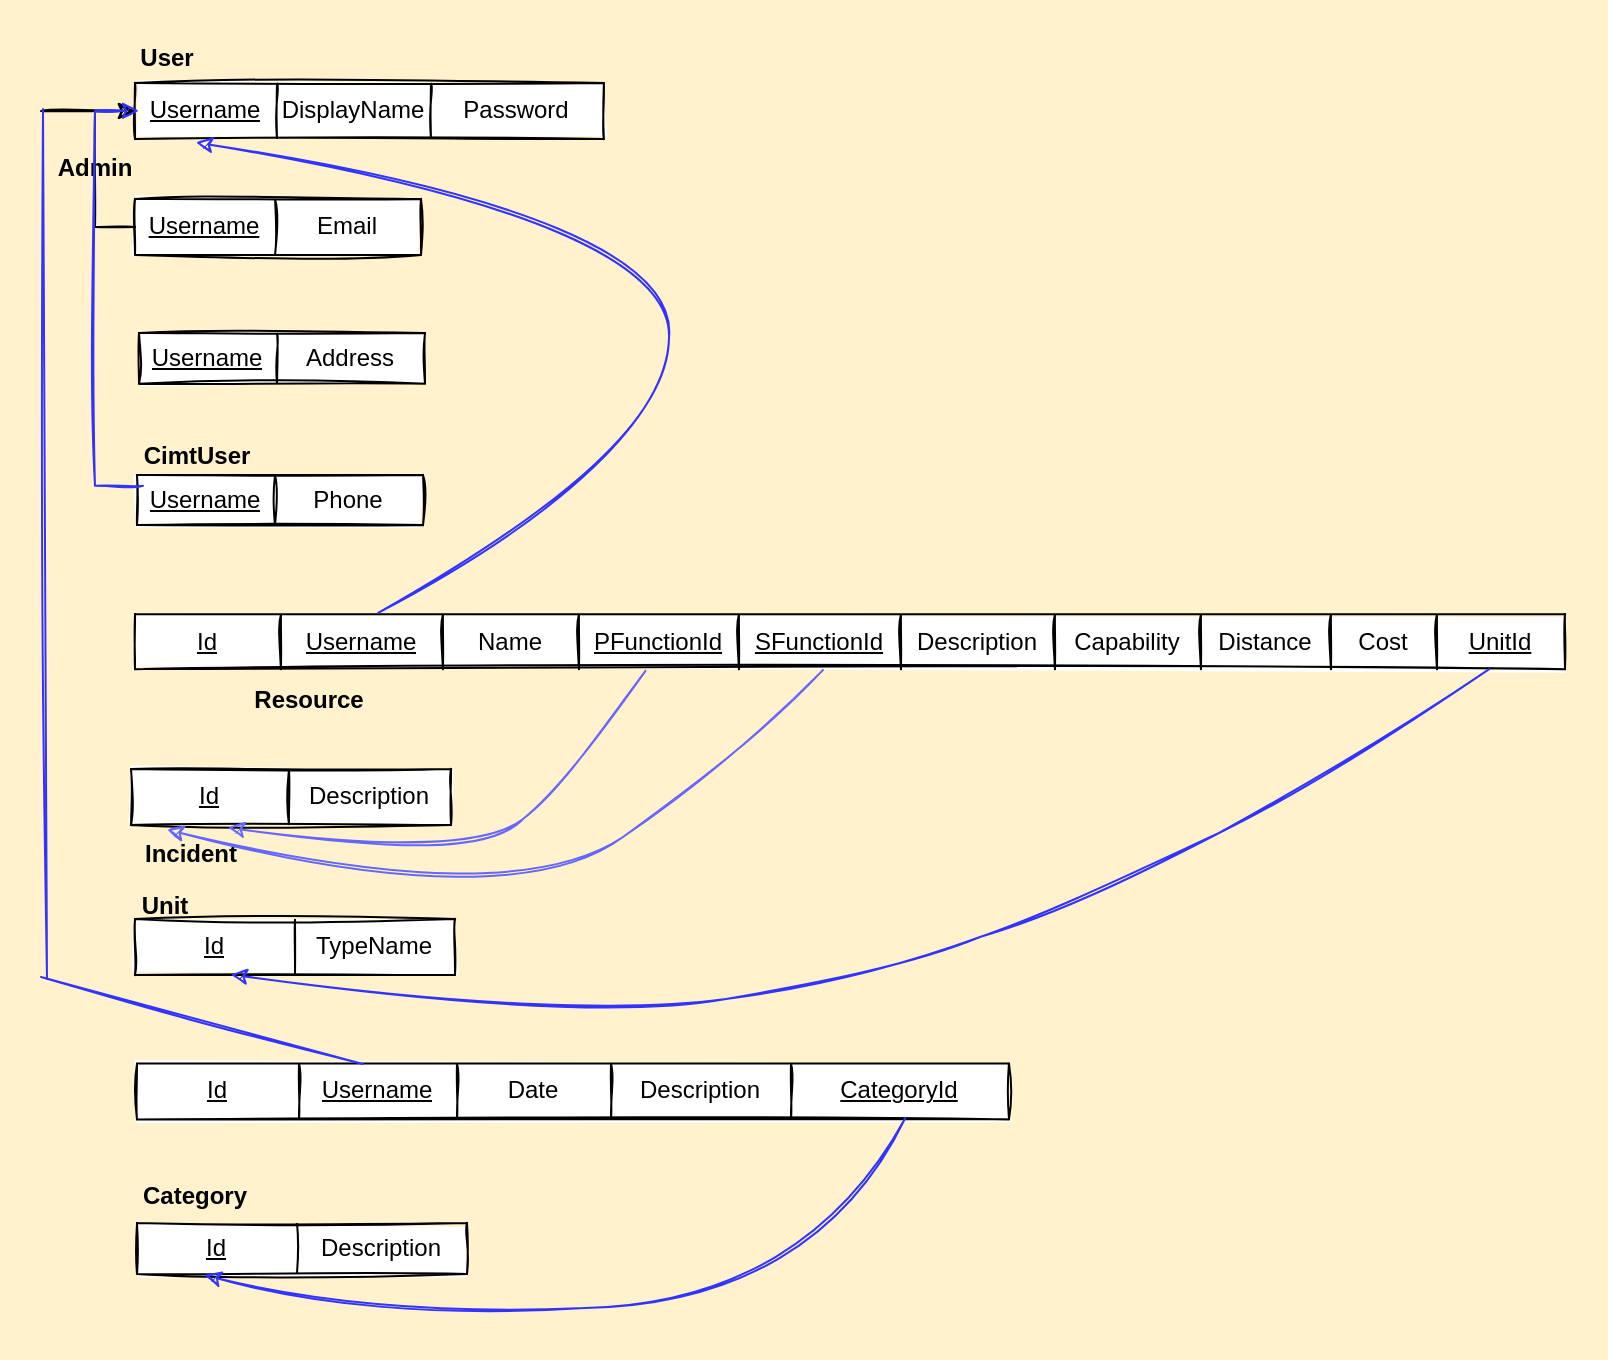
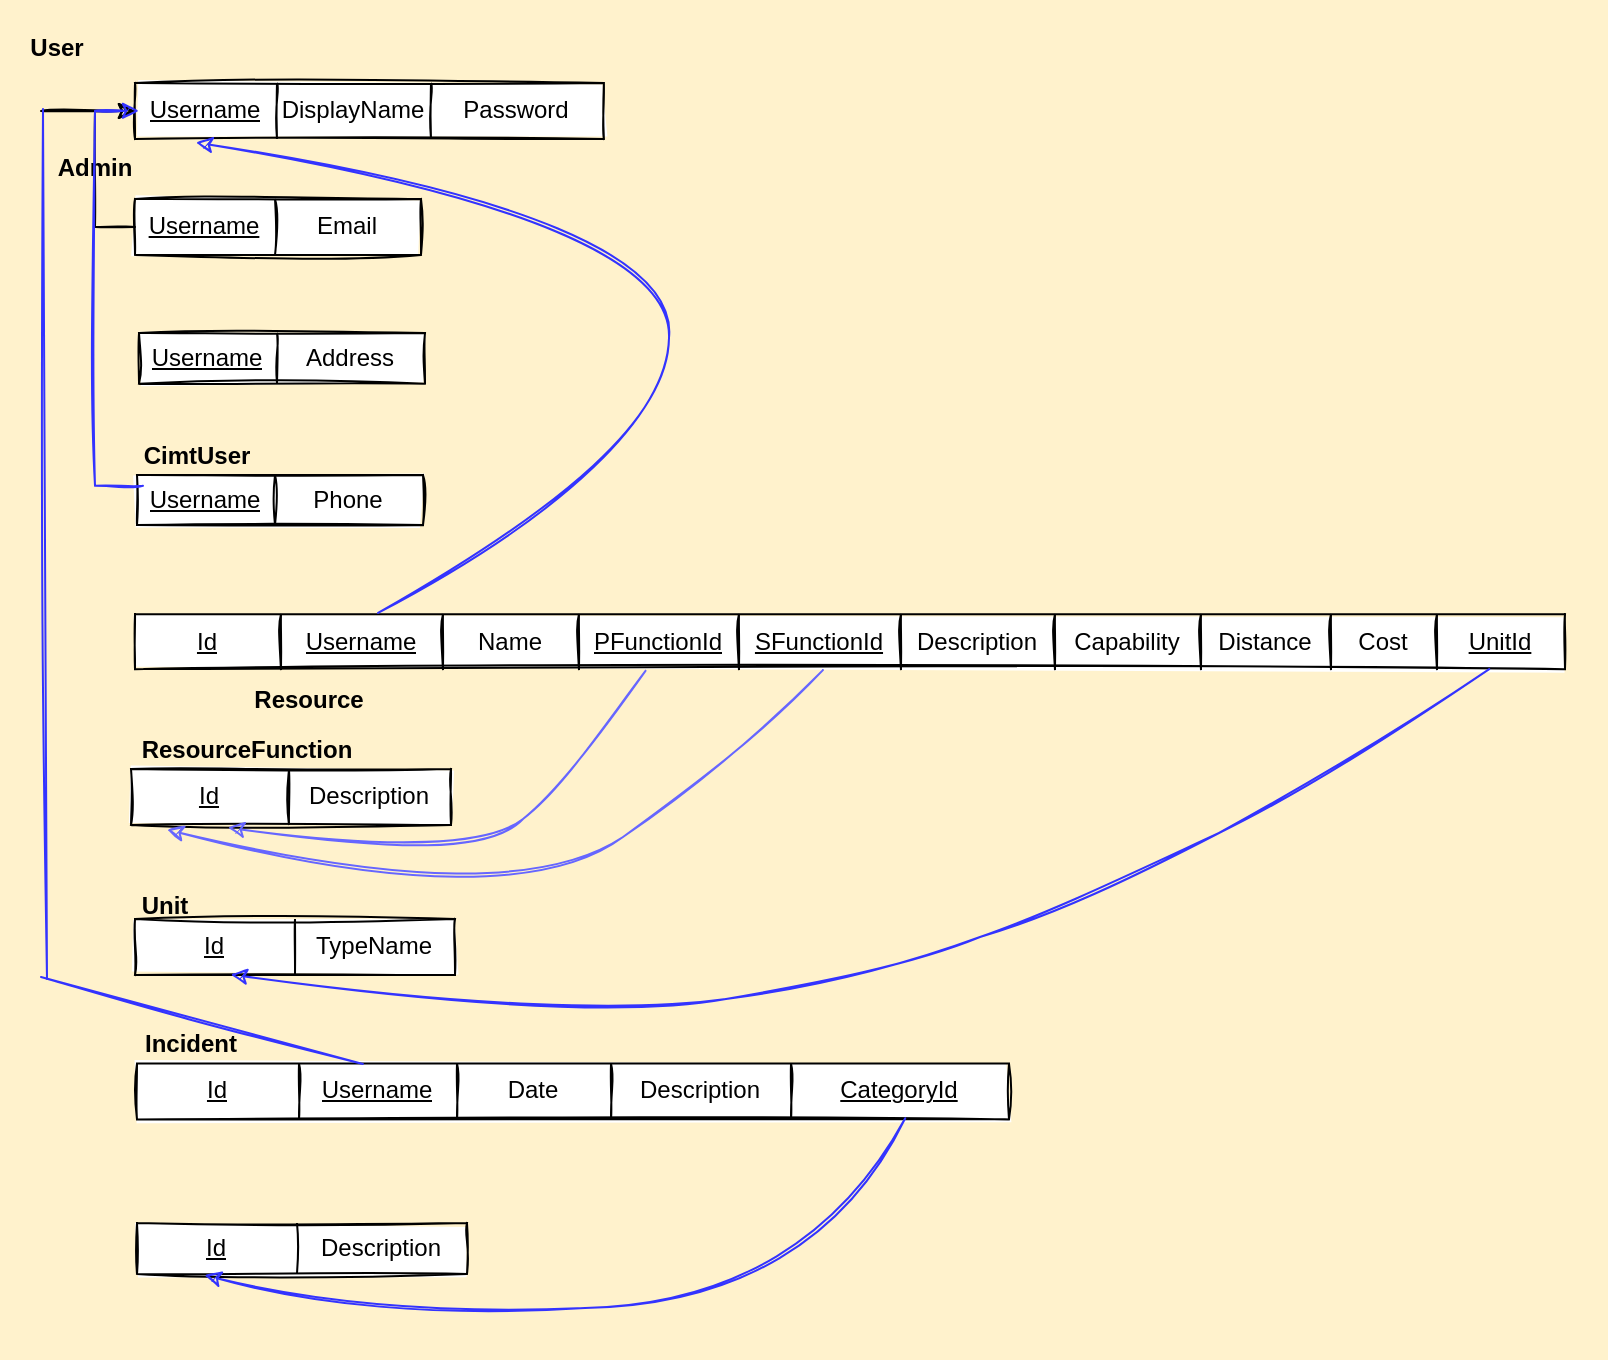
(166, 59) -> (56, 49)
none -> (247, 751)
(190, 856) -> (190, 1046)
(194, 1197) -> none
